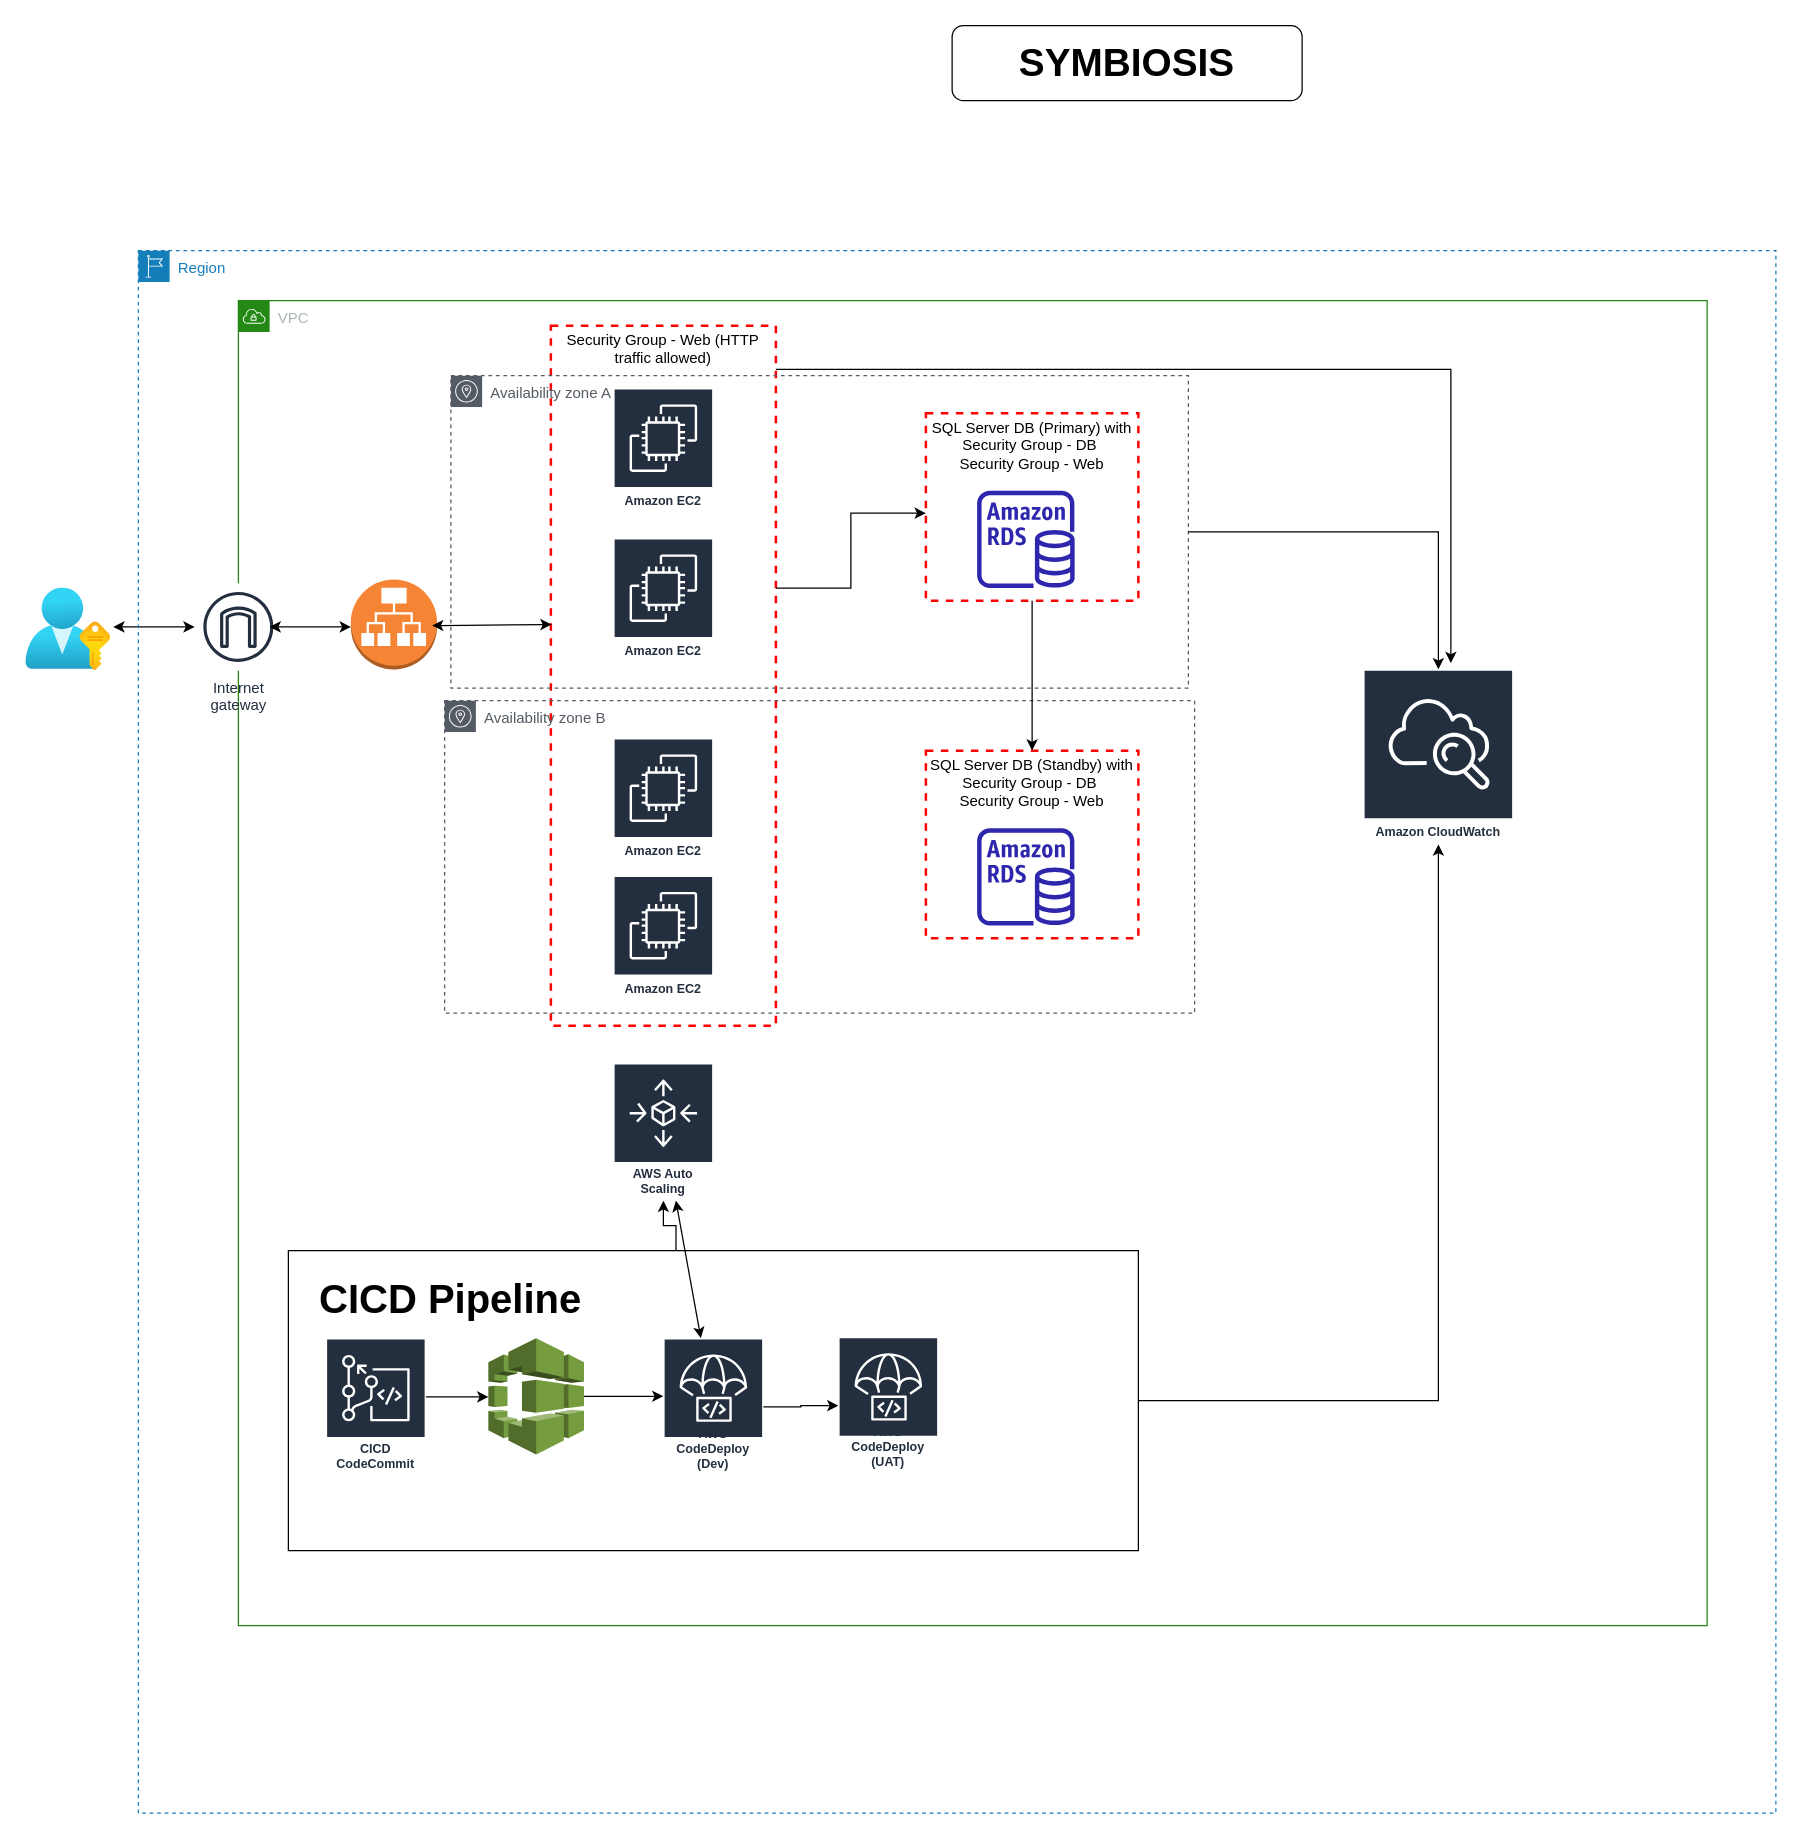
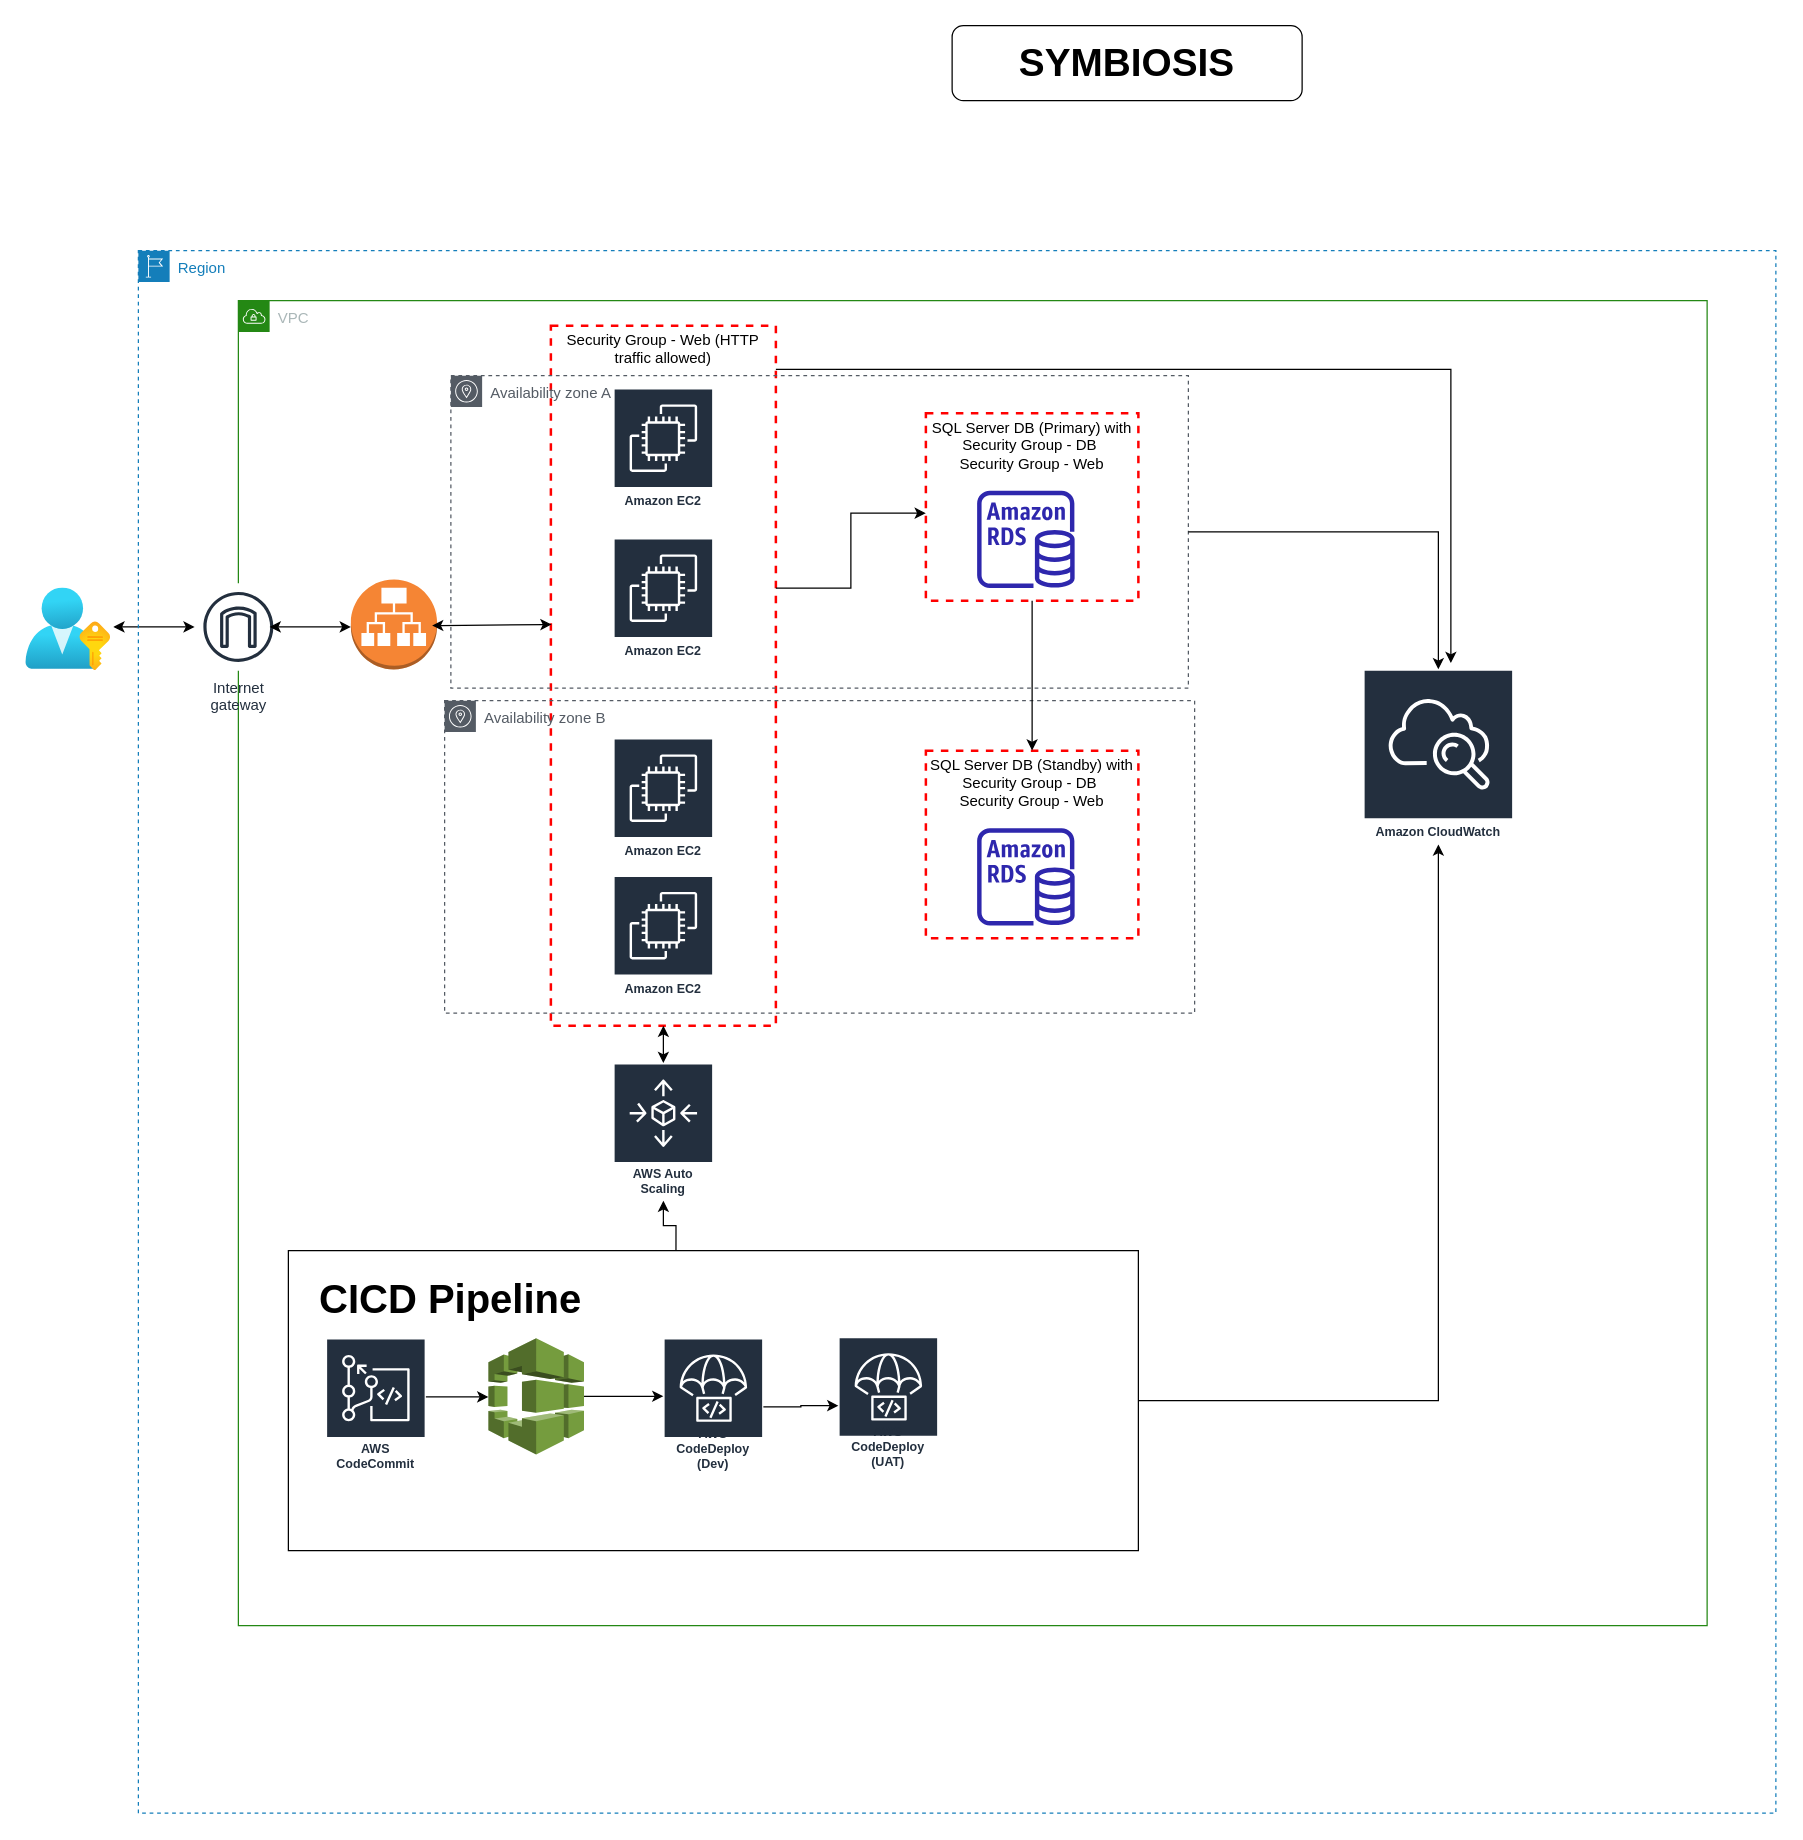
(688, 1269) -> (663, 1045)
(376, 1456) -> (376, 1463)
